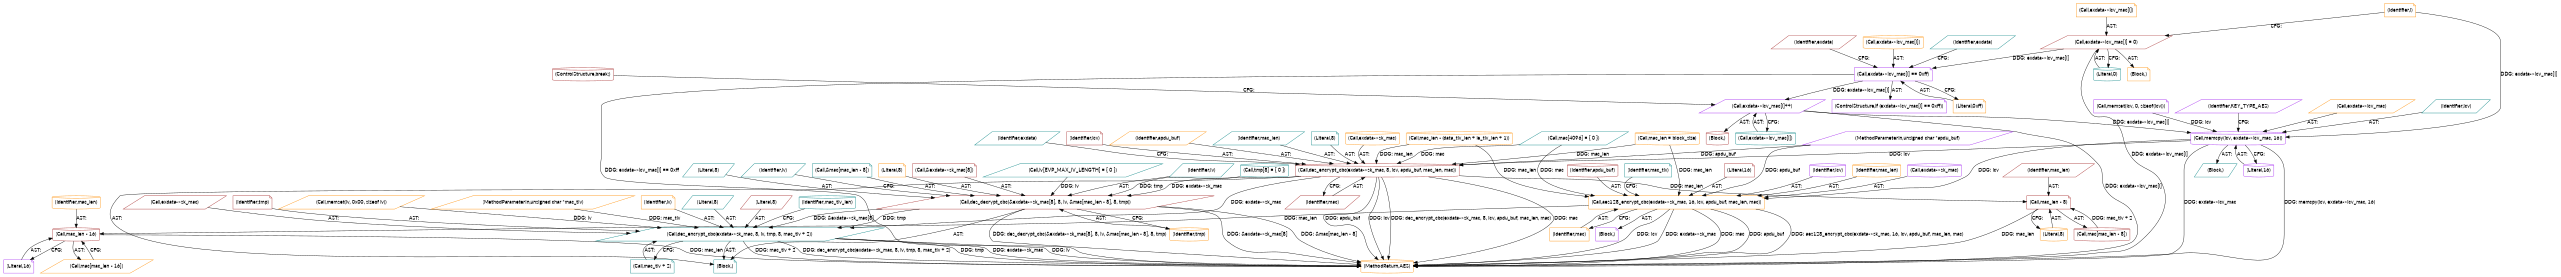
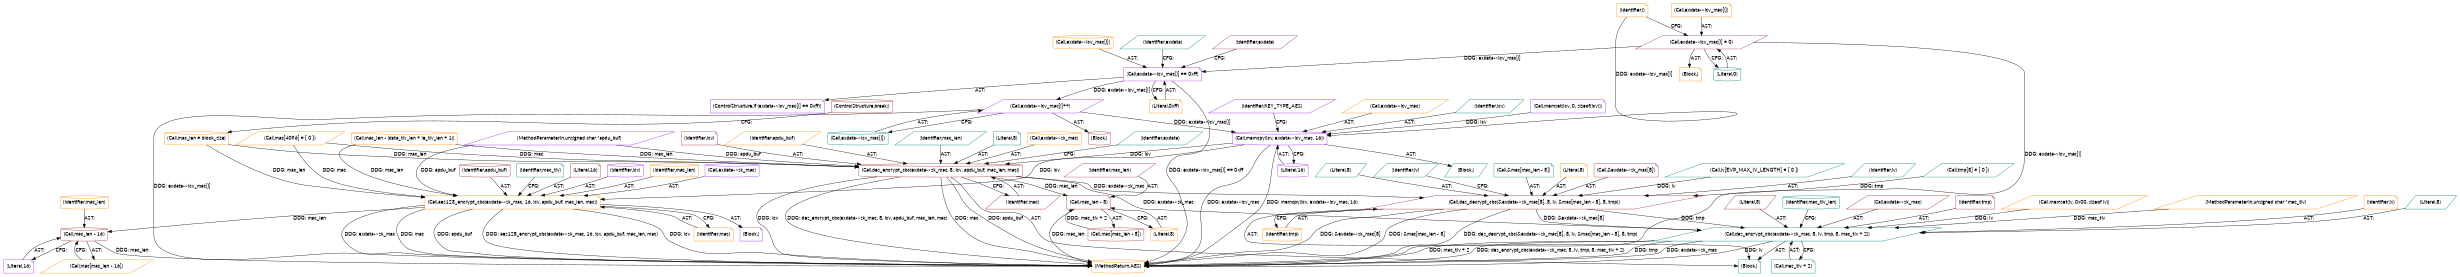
(1163, 90) -> (532, 123)
(1574, 138) -> (290, 138)
(1265, 170) -> (1968, 170)
